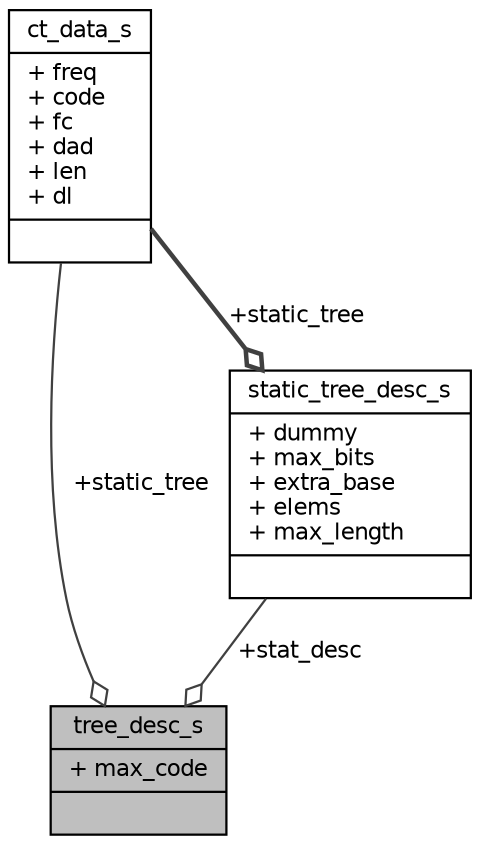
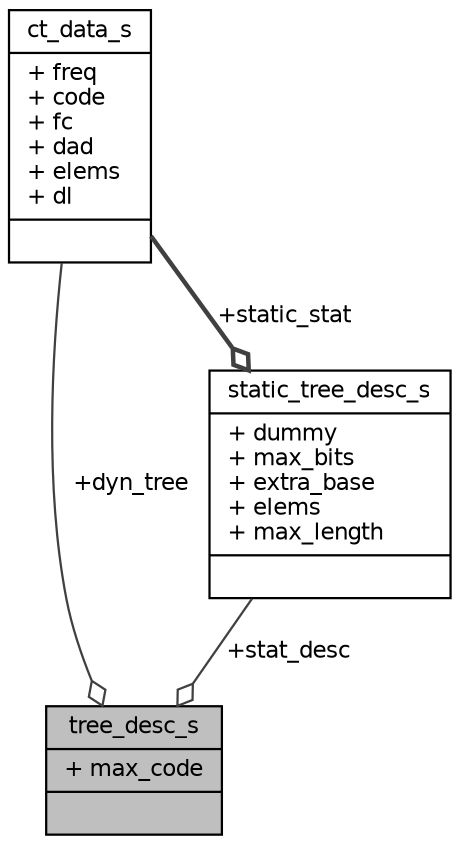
(57, 172) -> (74, 172)
(294, 317) -> (282, 317)
(139, 484) -> (128, 484)
